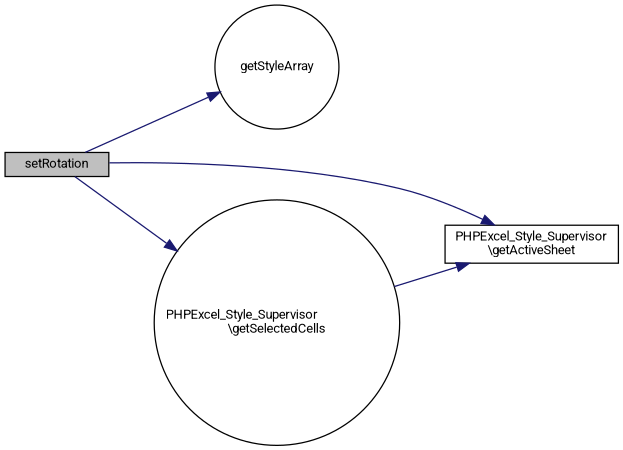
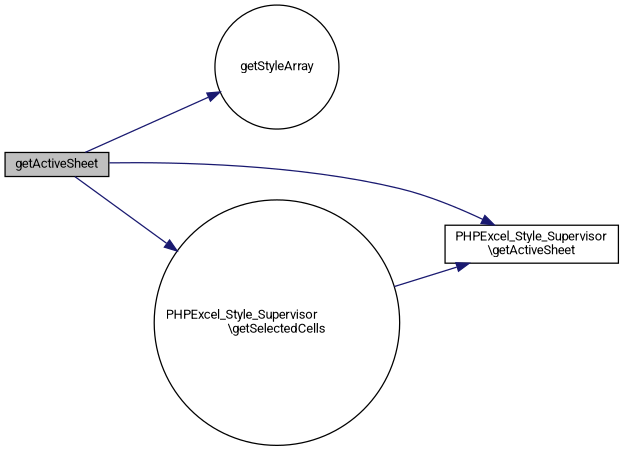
(57, 164) -> (57, 164)
